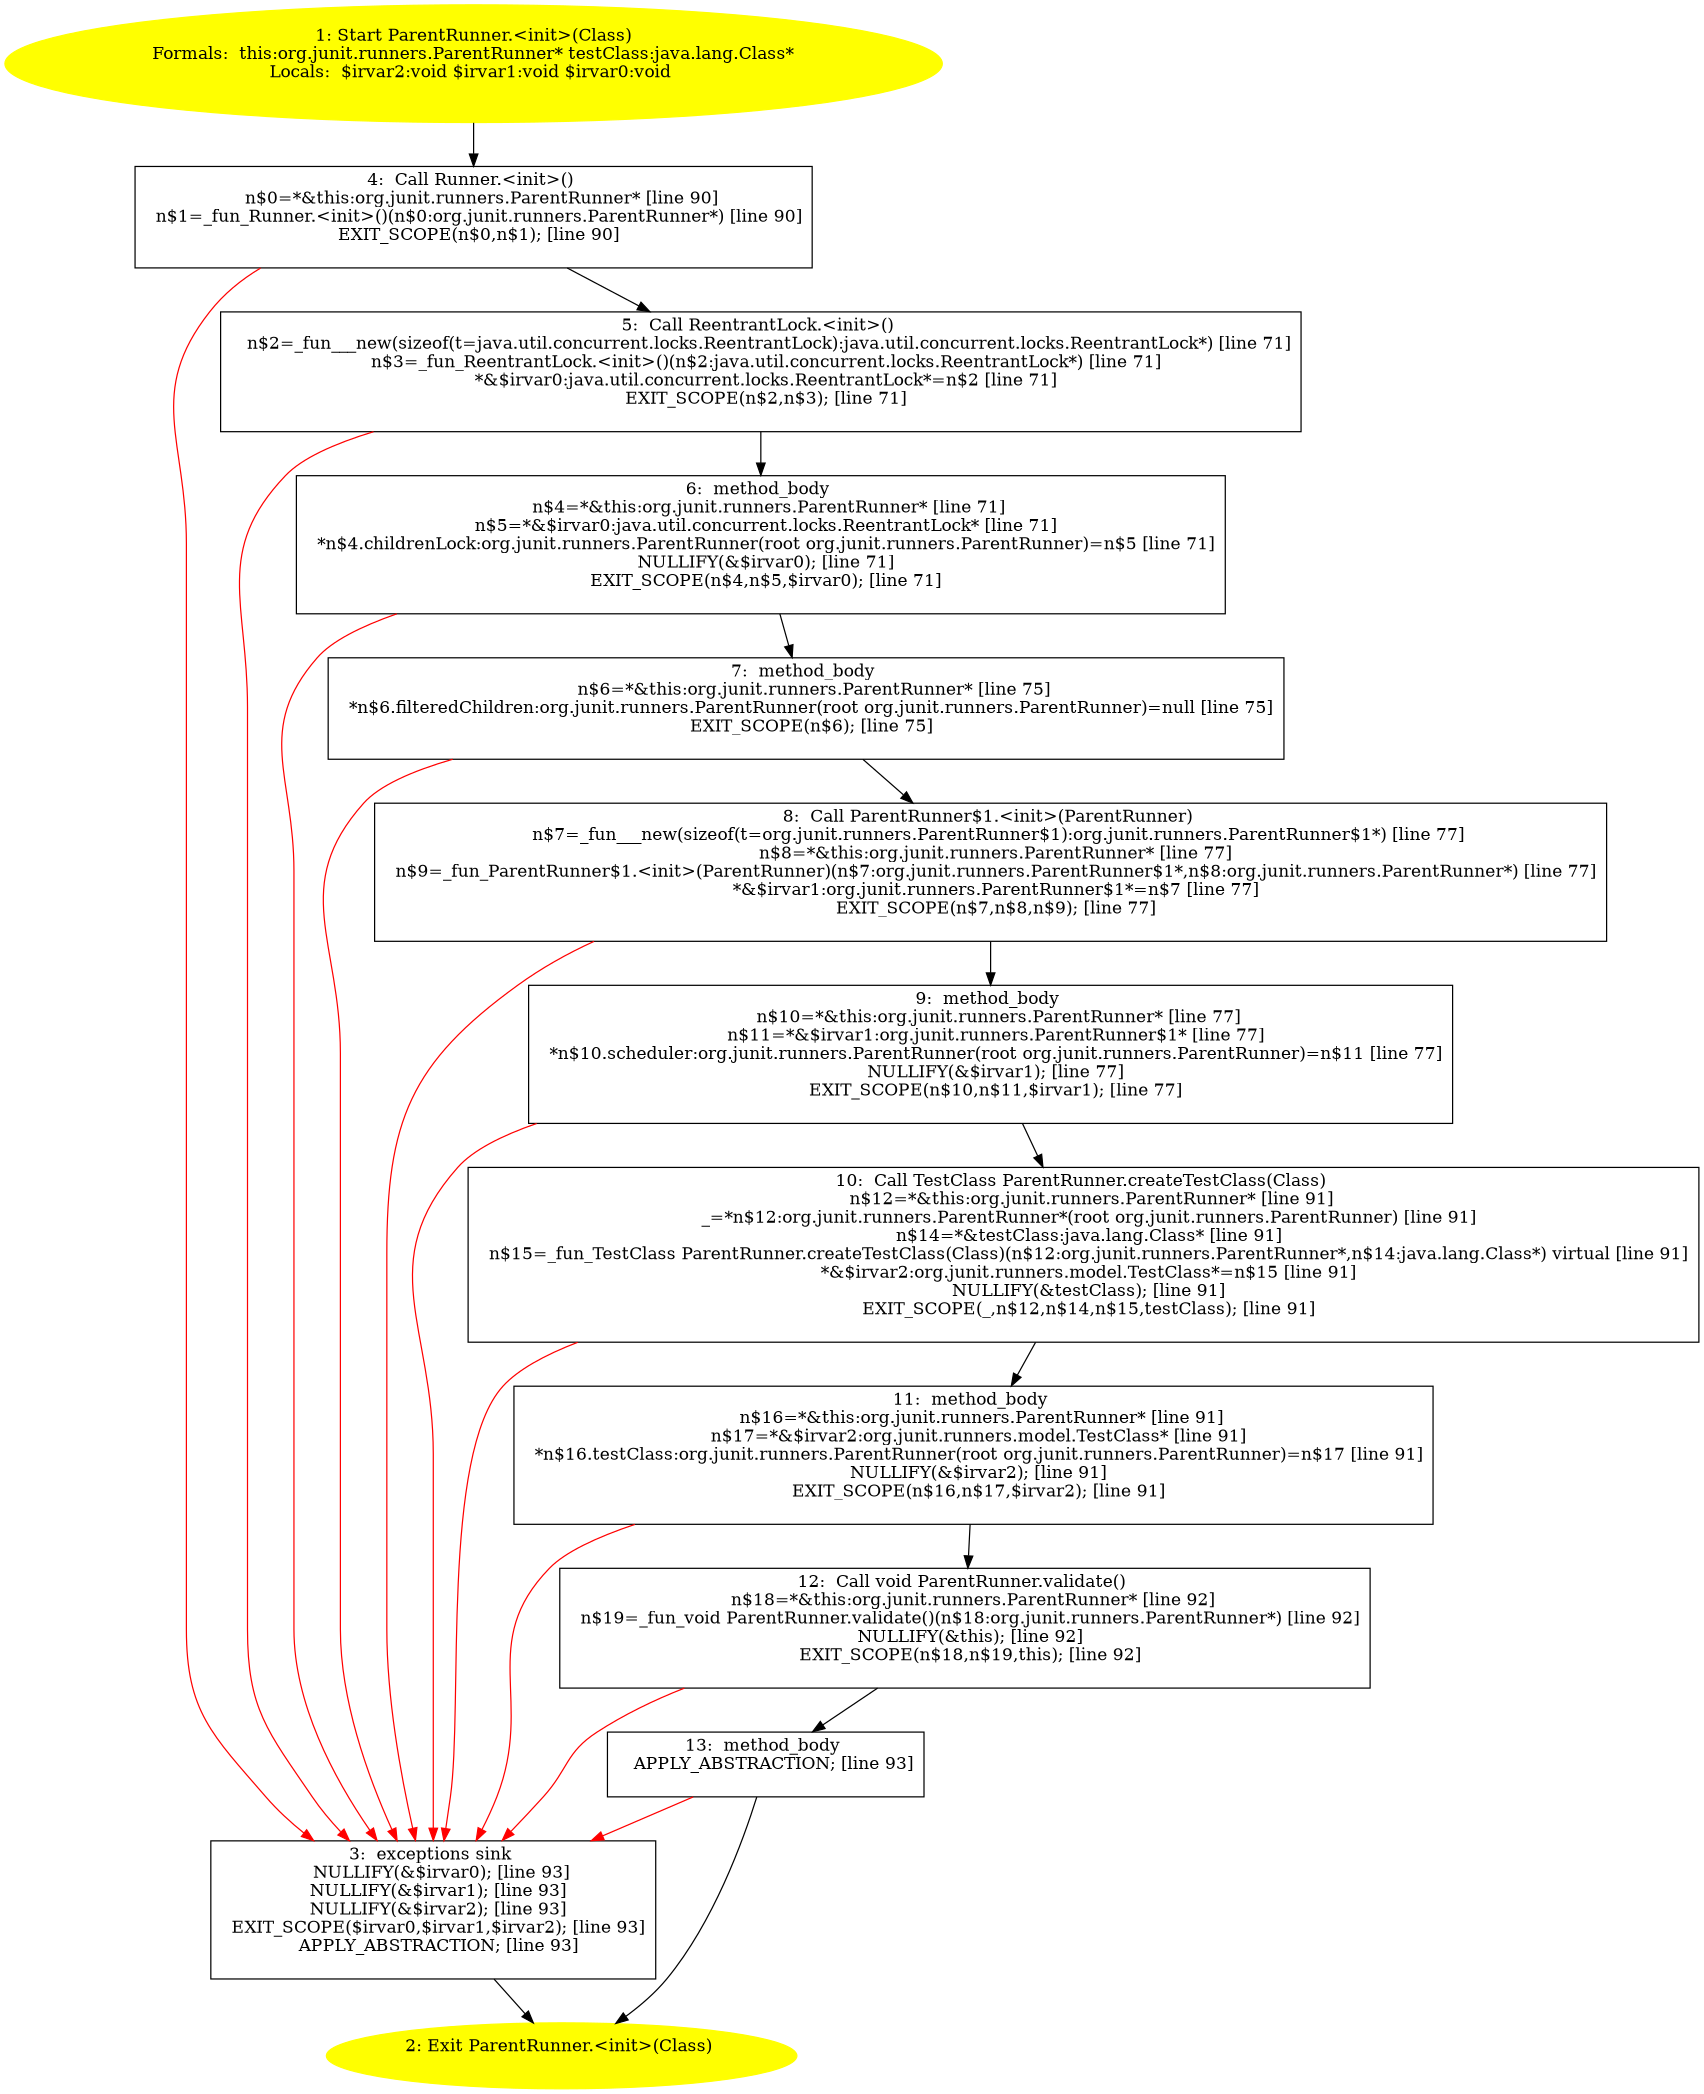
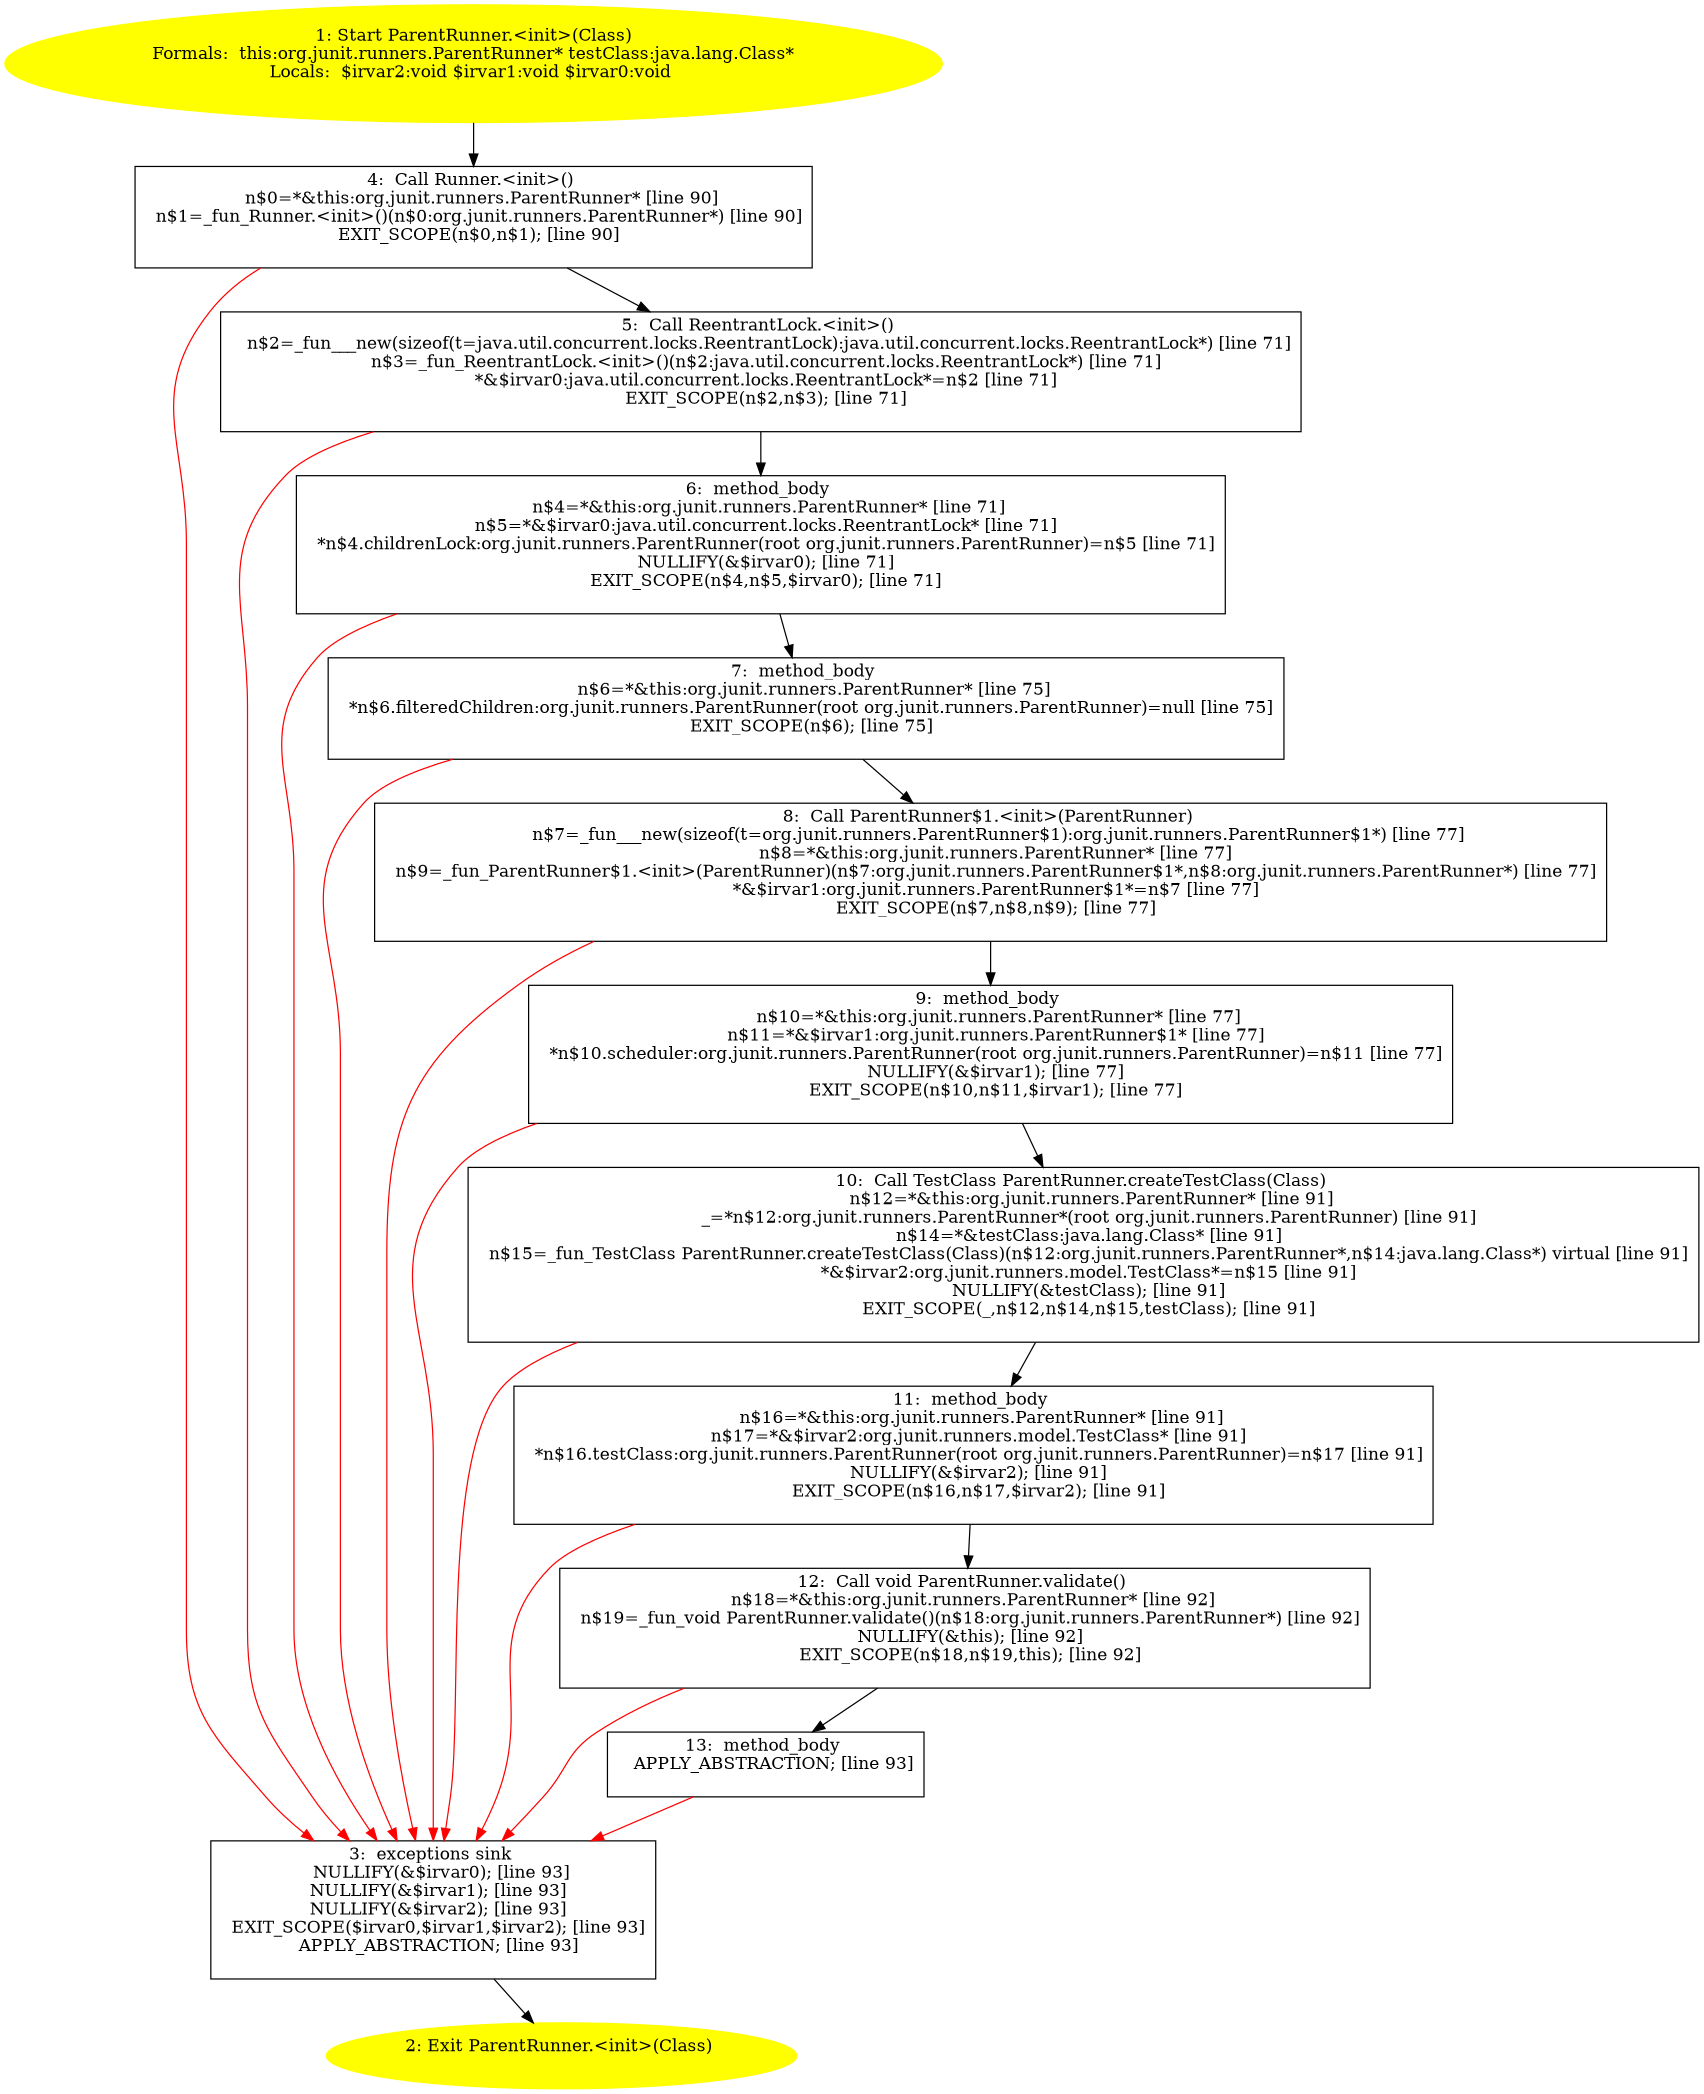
(707, 1917) -> none
